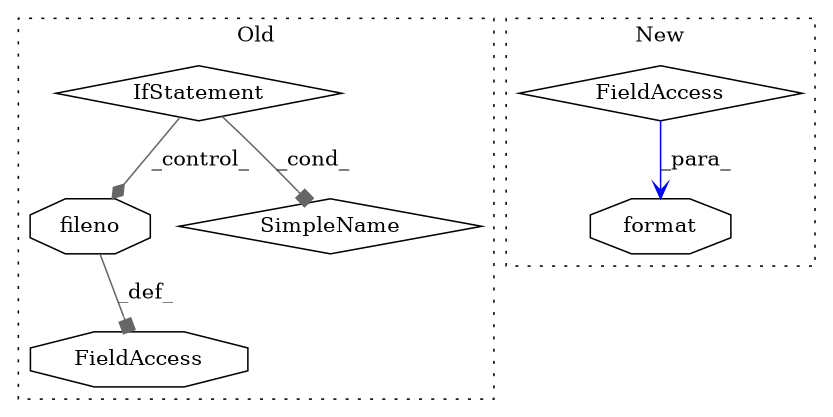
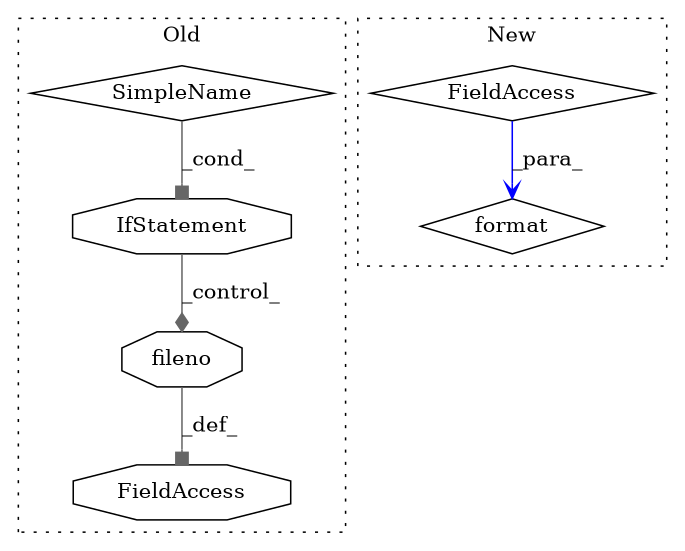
(199, 93) -> (182, 226)
(261, 153) -> (182, 152)
(661, 226) -> (512, 226)
